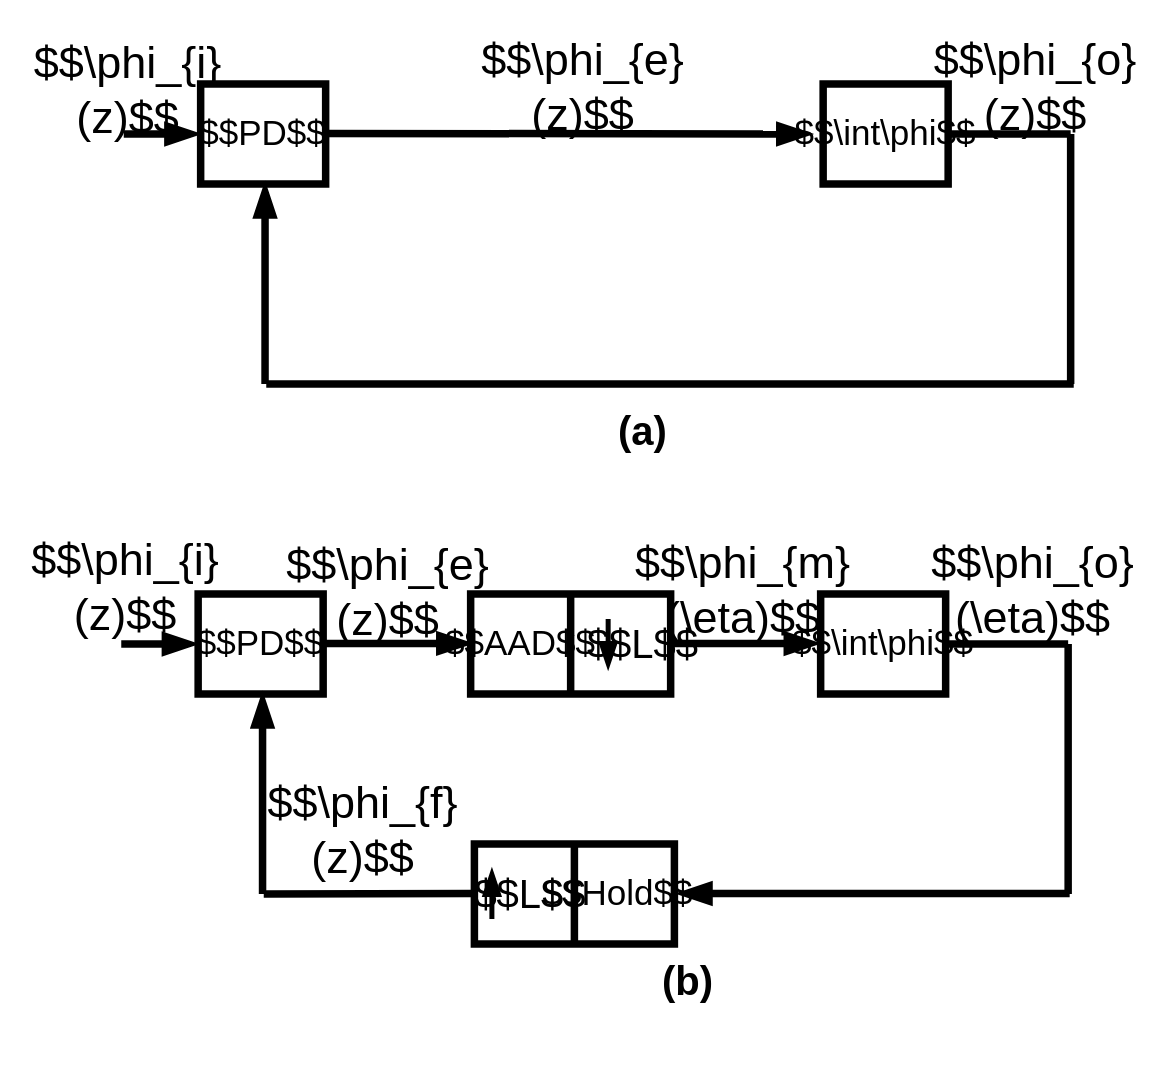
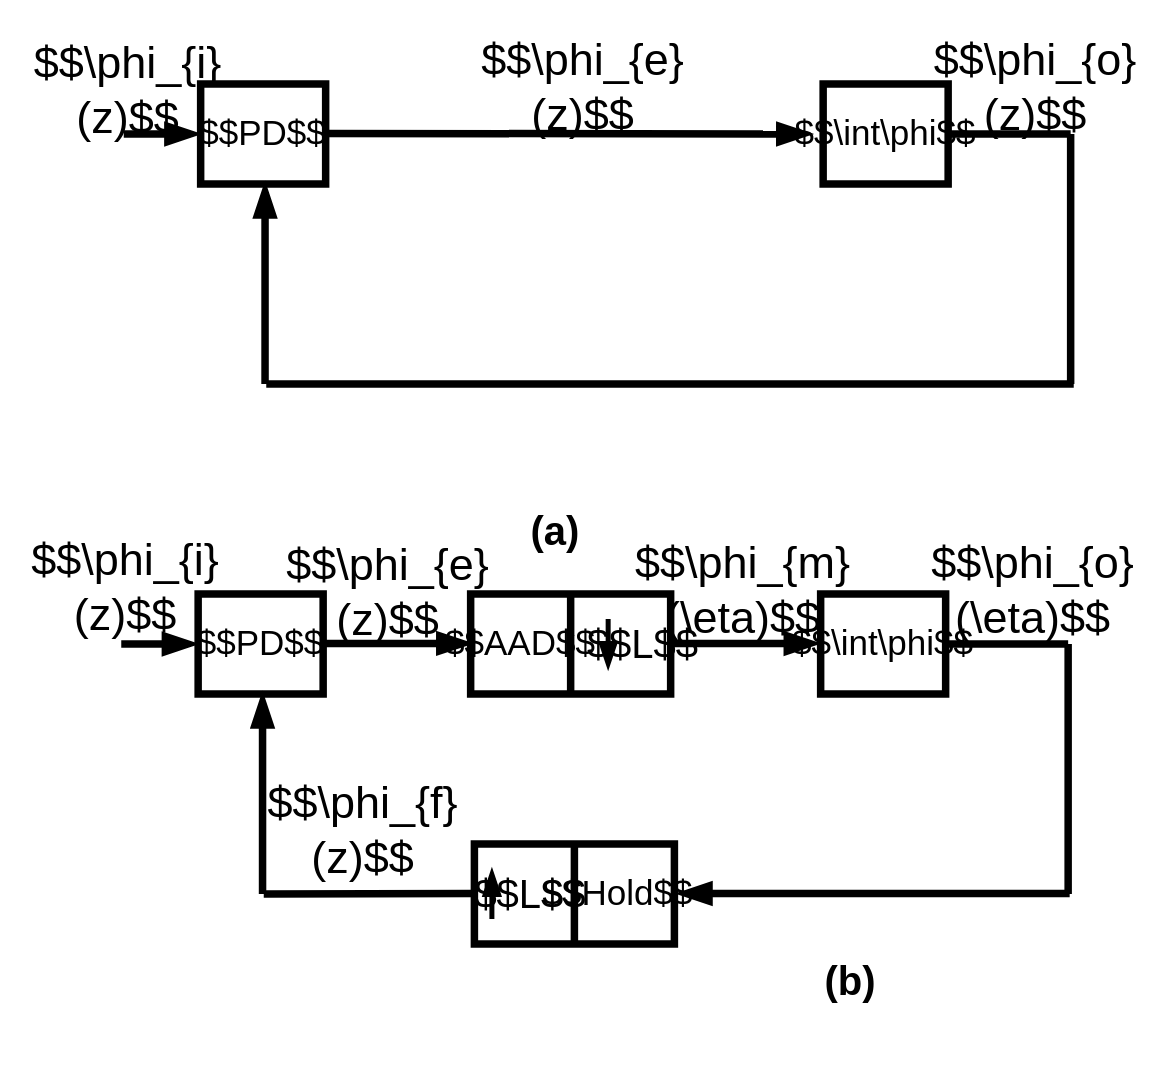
(643, 431) -> (556, 531)
(689, 981) -> (851, 981)
